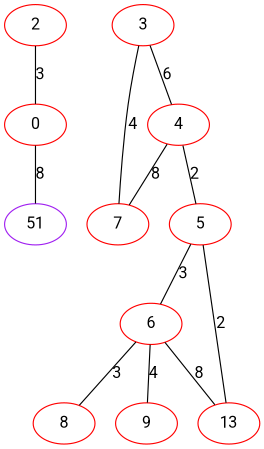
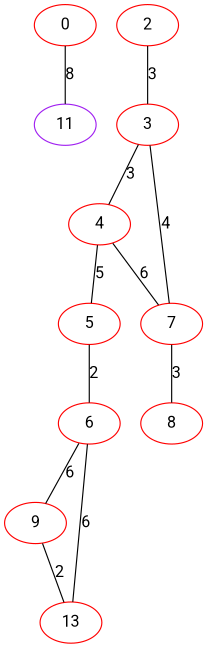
(35, 75) -> (148, 75)
(167, 75) -> (130, 175)
(156, 175) -> (144, 274)
(195, 175) -> (100, 274)
(35, 224) -> (65, 125)
(183, 274) -> (94, 374)
(215, 324) -> (53, 573)
(108, 374) -> (172, 374)
(153, 374) -> (70, 473)
(199, 374) -> (86, 523)
